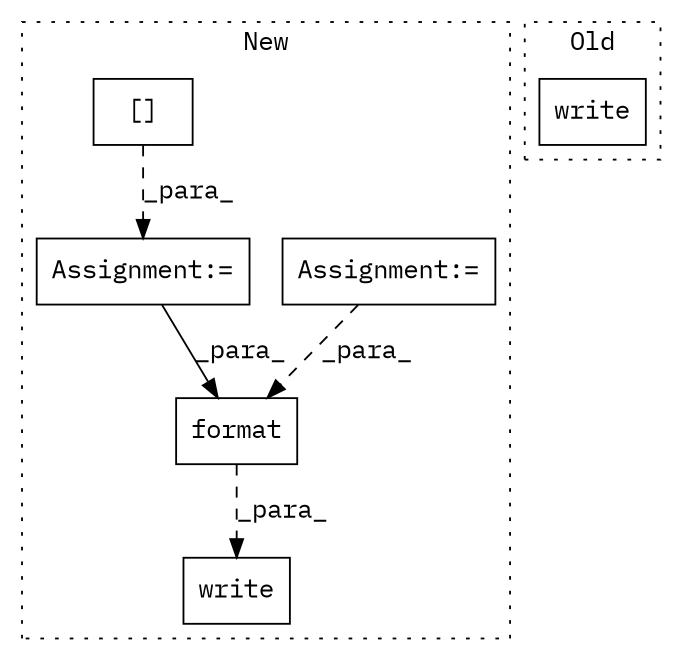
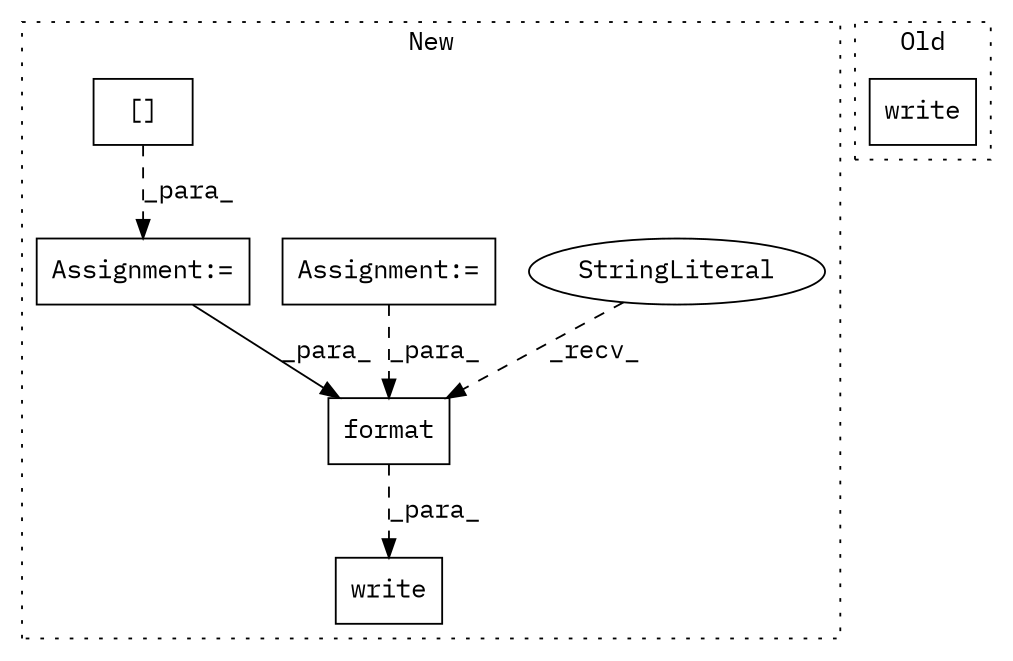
none -> (677, 272)
